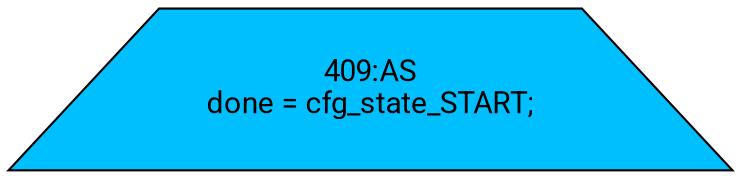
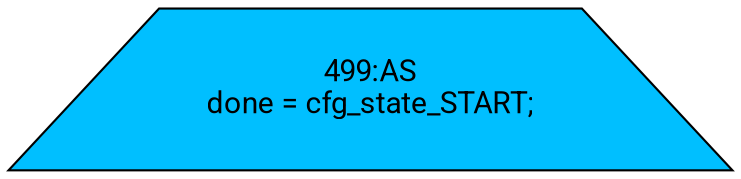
(370, 89) -> (370, 89)
